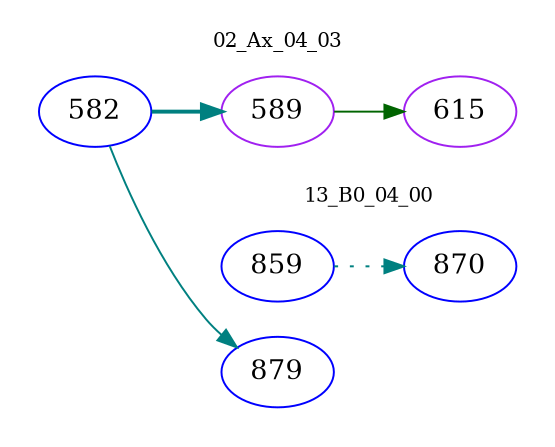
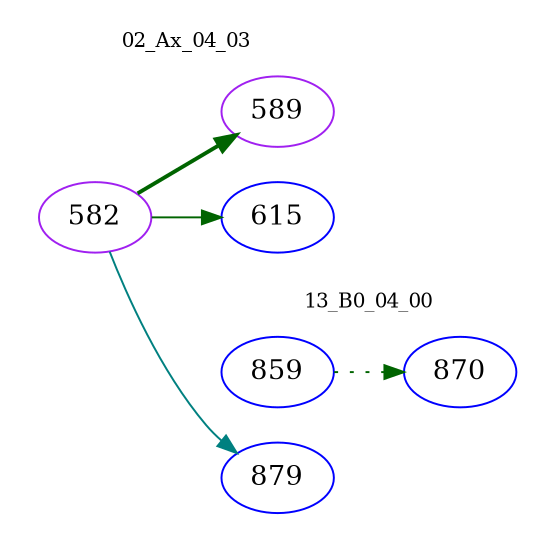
(95, 112) -> (95, 217)
(177, 112) -> (178, 169)
(359, 112) -> (177, 217)
(460, 112) -> (278, 217)
(359, 266) -> (359, 372)
